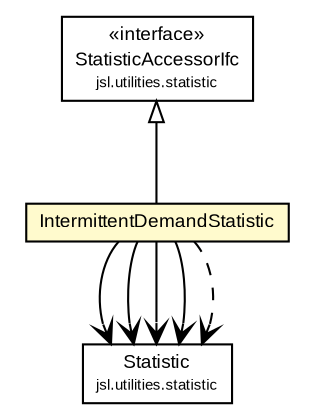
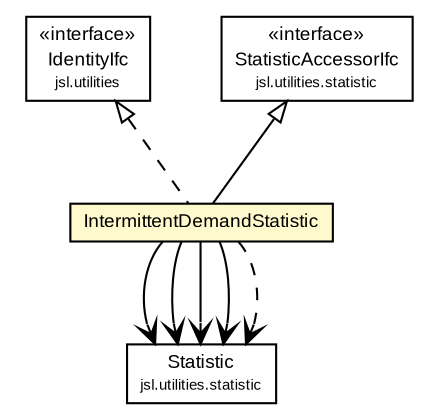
none -> (87, 59)
